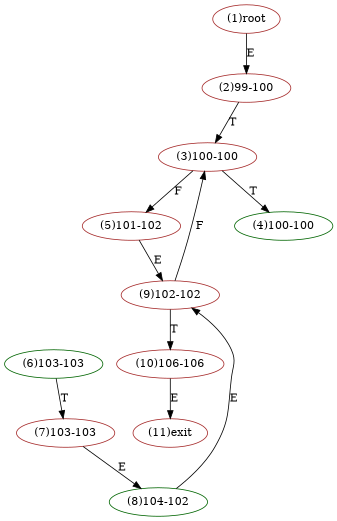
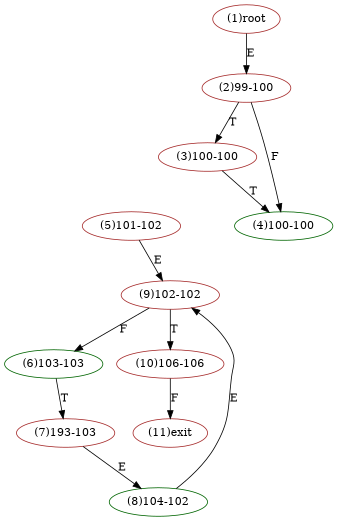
none -> (267, 153)
(173, 189) -> none
(190, 230) -> (115, 328)
(175, 399) -> (175, 399)
(66, 433) -> (66, 433)
